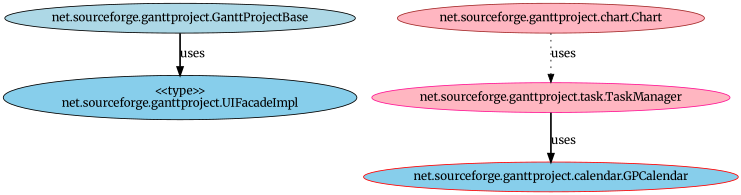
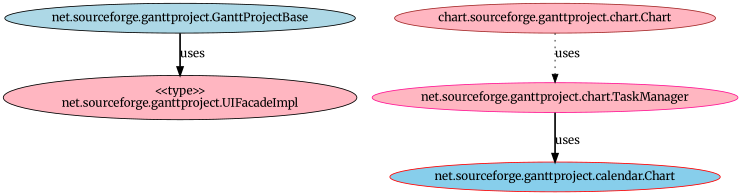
(551, 18) -> (555, 18)
(180, 98) -> (180, 98)
(551, 98) -> (555, 98)
(551, 177) -> (555, 177)
